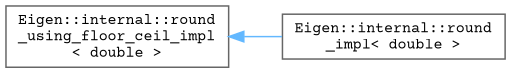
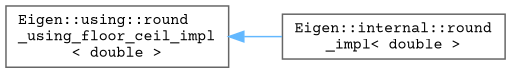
(117, 37) -> (117, 37)
